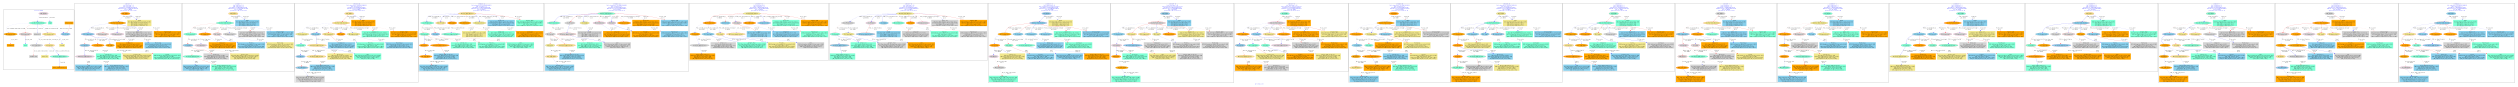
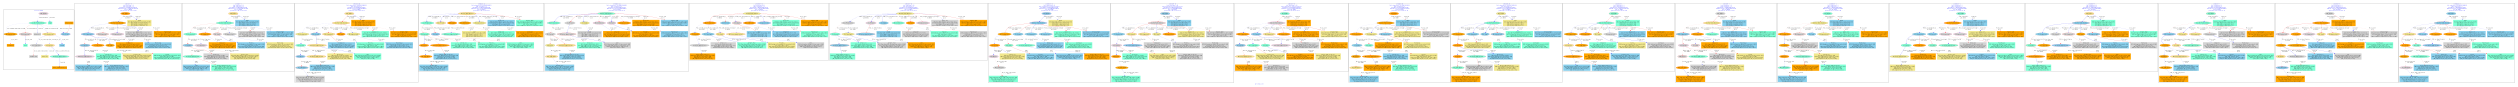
(62, 45) -> (62, 45)
